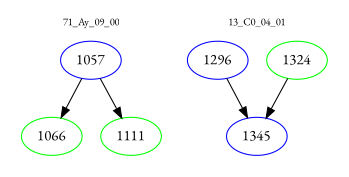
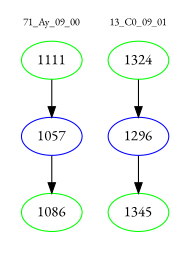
(257, 23) -> (138, 23)
(108, 94) -> (52, 93)
(279, 94) -> (138, 93)
(52, 136) -> (52, 212)
(257, 136) -> (138, 212)
